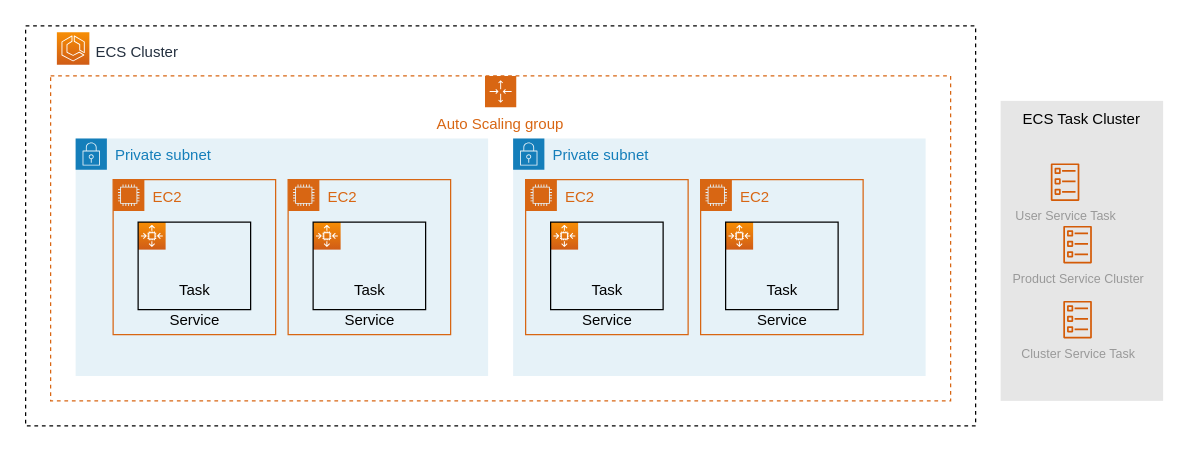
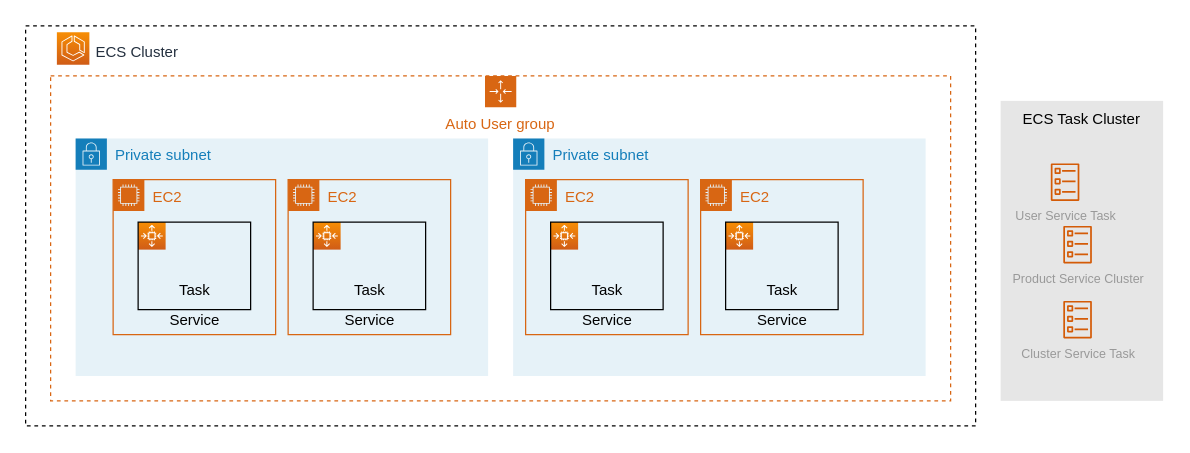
(501, 125) -> (501, 125)
